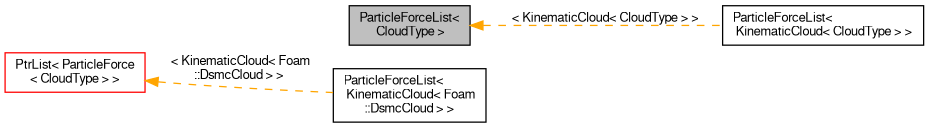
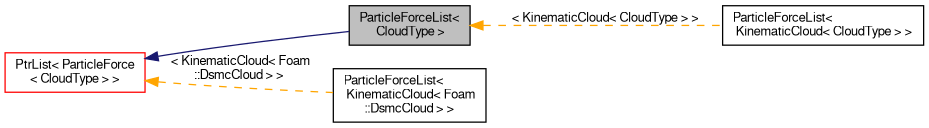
none -> (253, 43)
